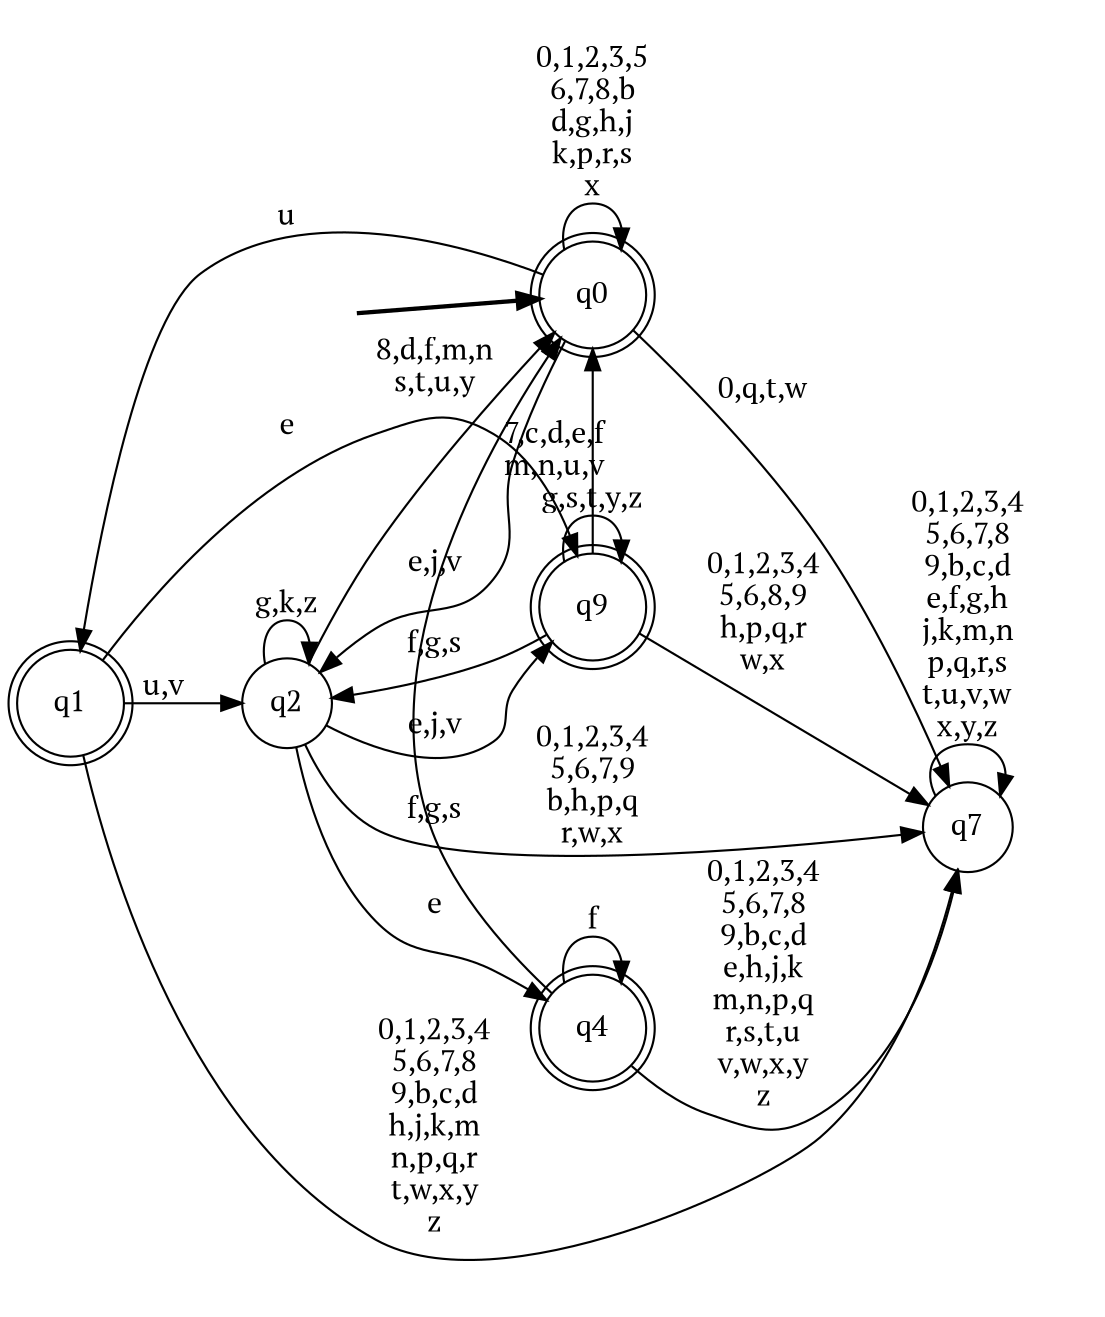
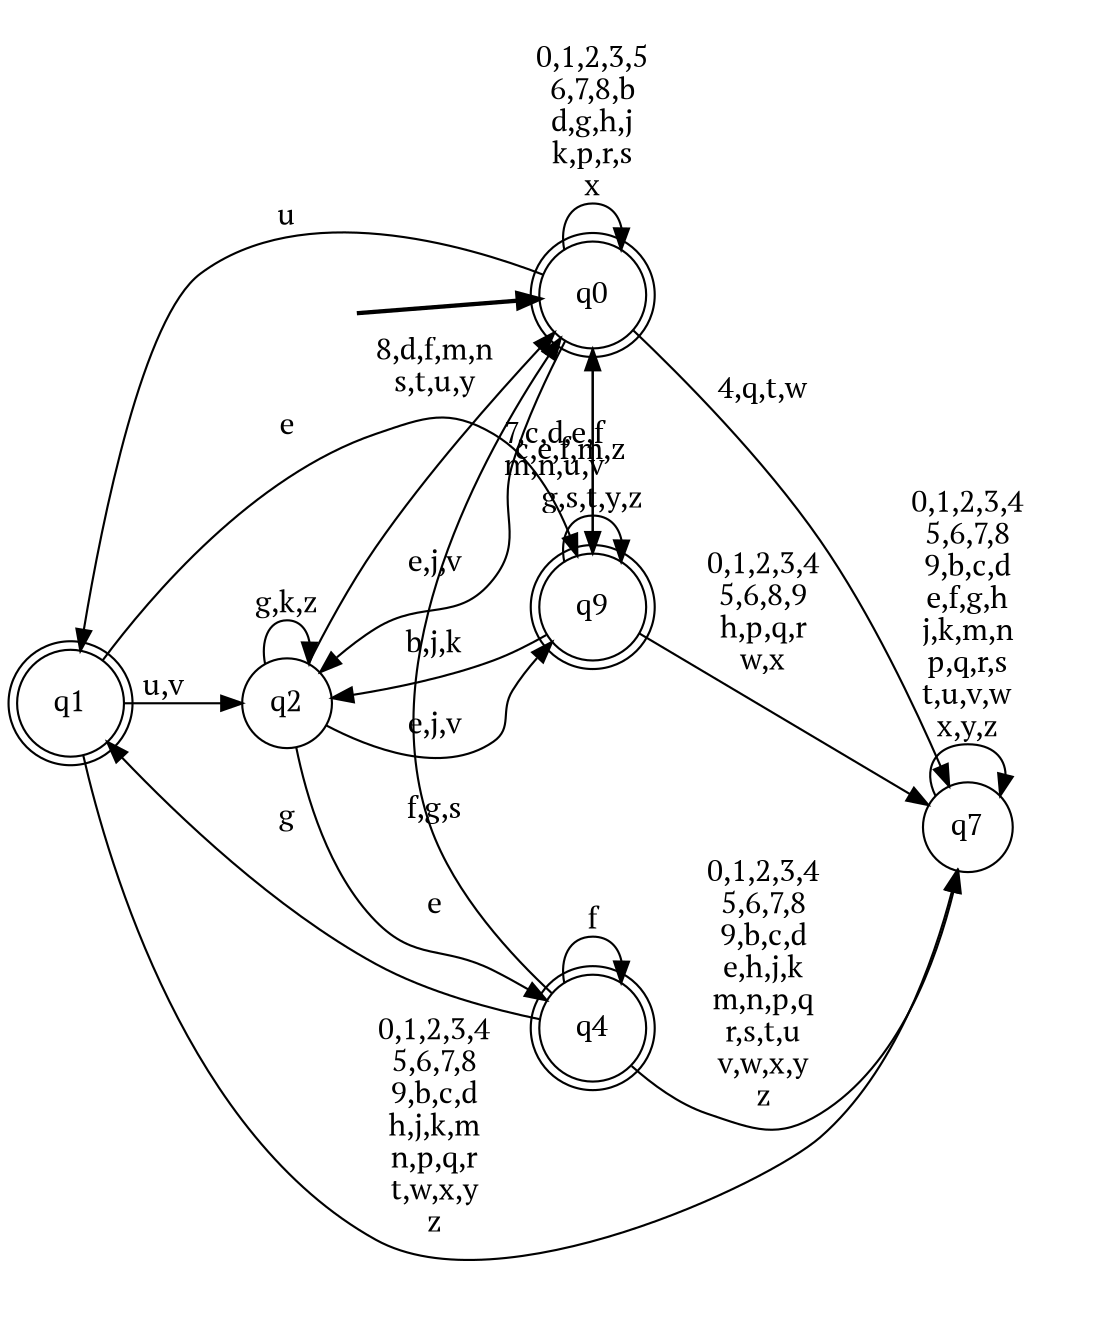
(764, 390) -> (764, 390)
none -> (593, 440)
(435, 644) -> (435, 644)
(581, 856) -> none
none -> (310, 923)
